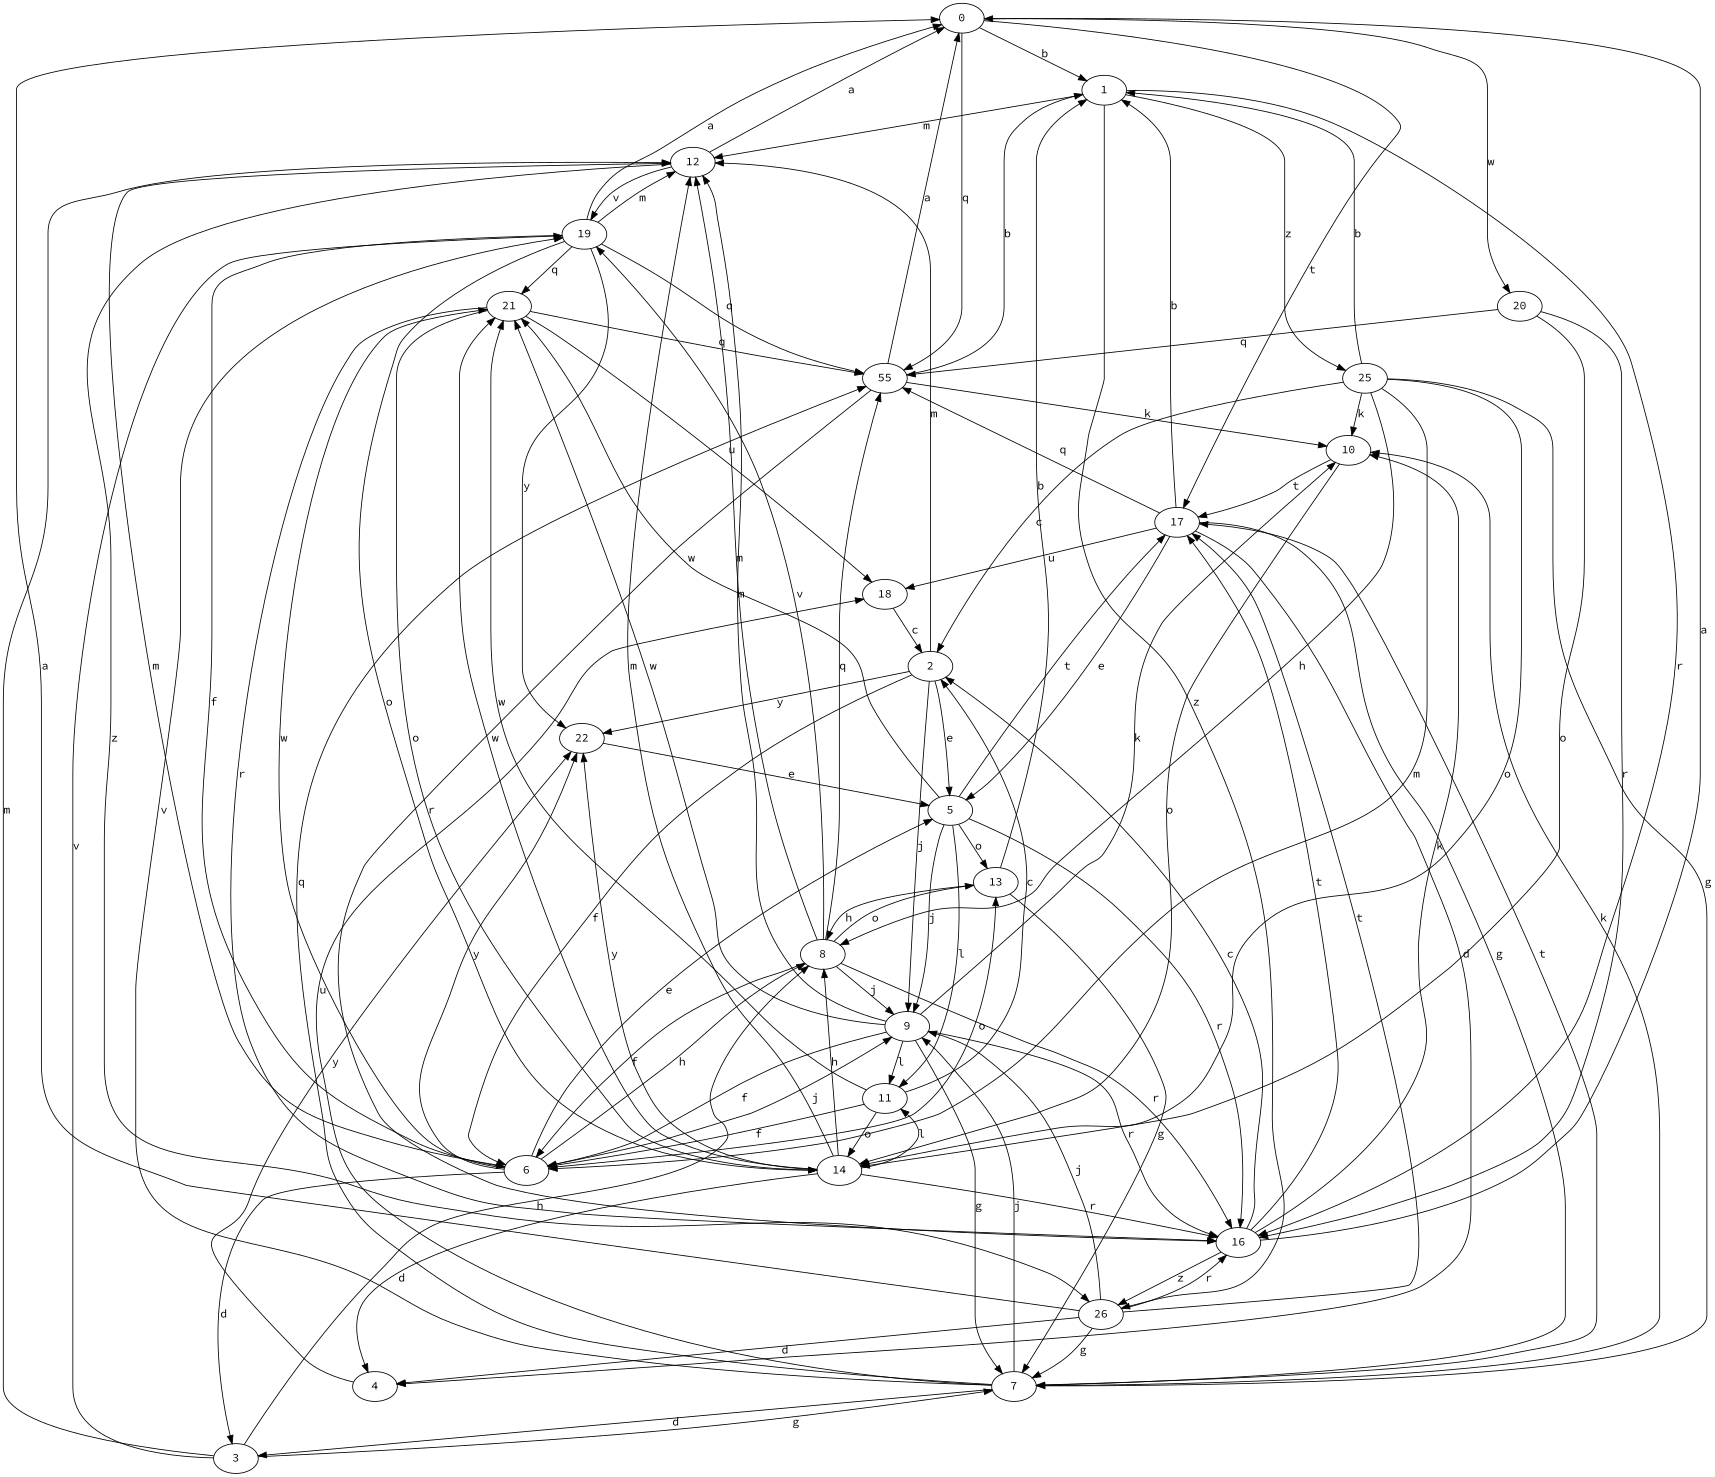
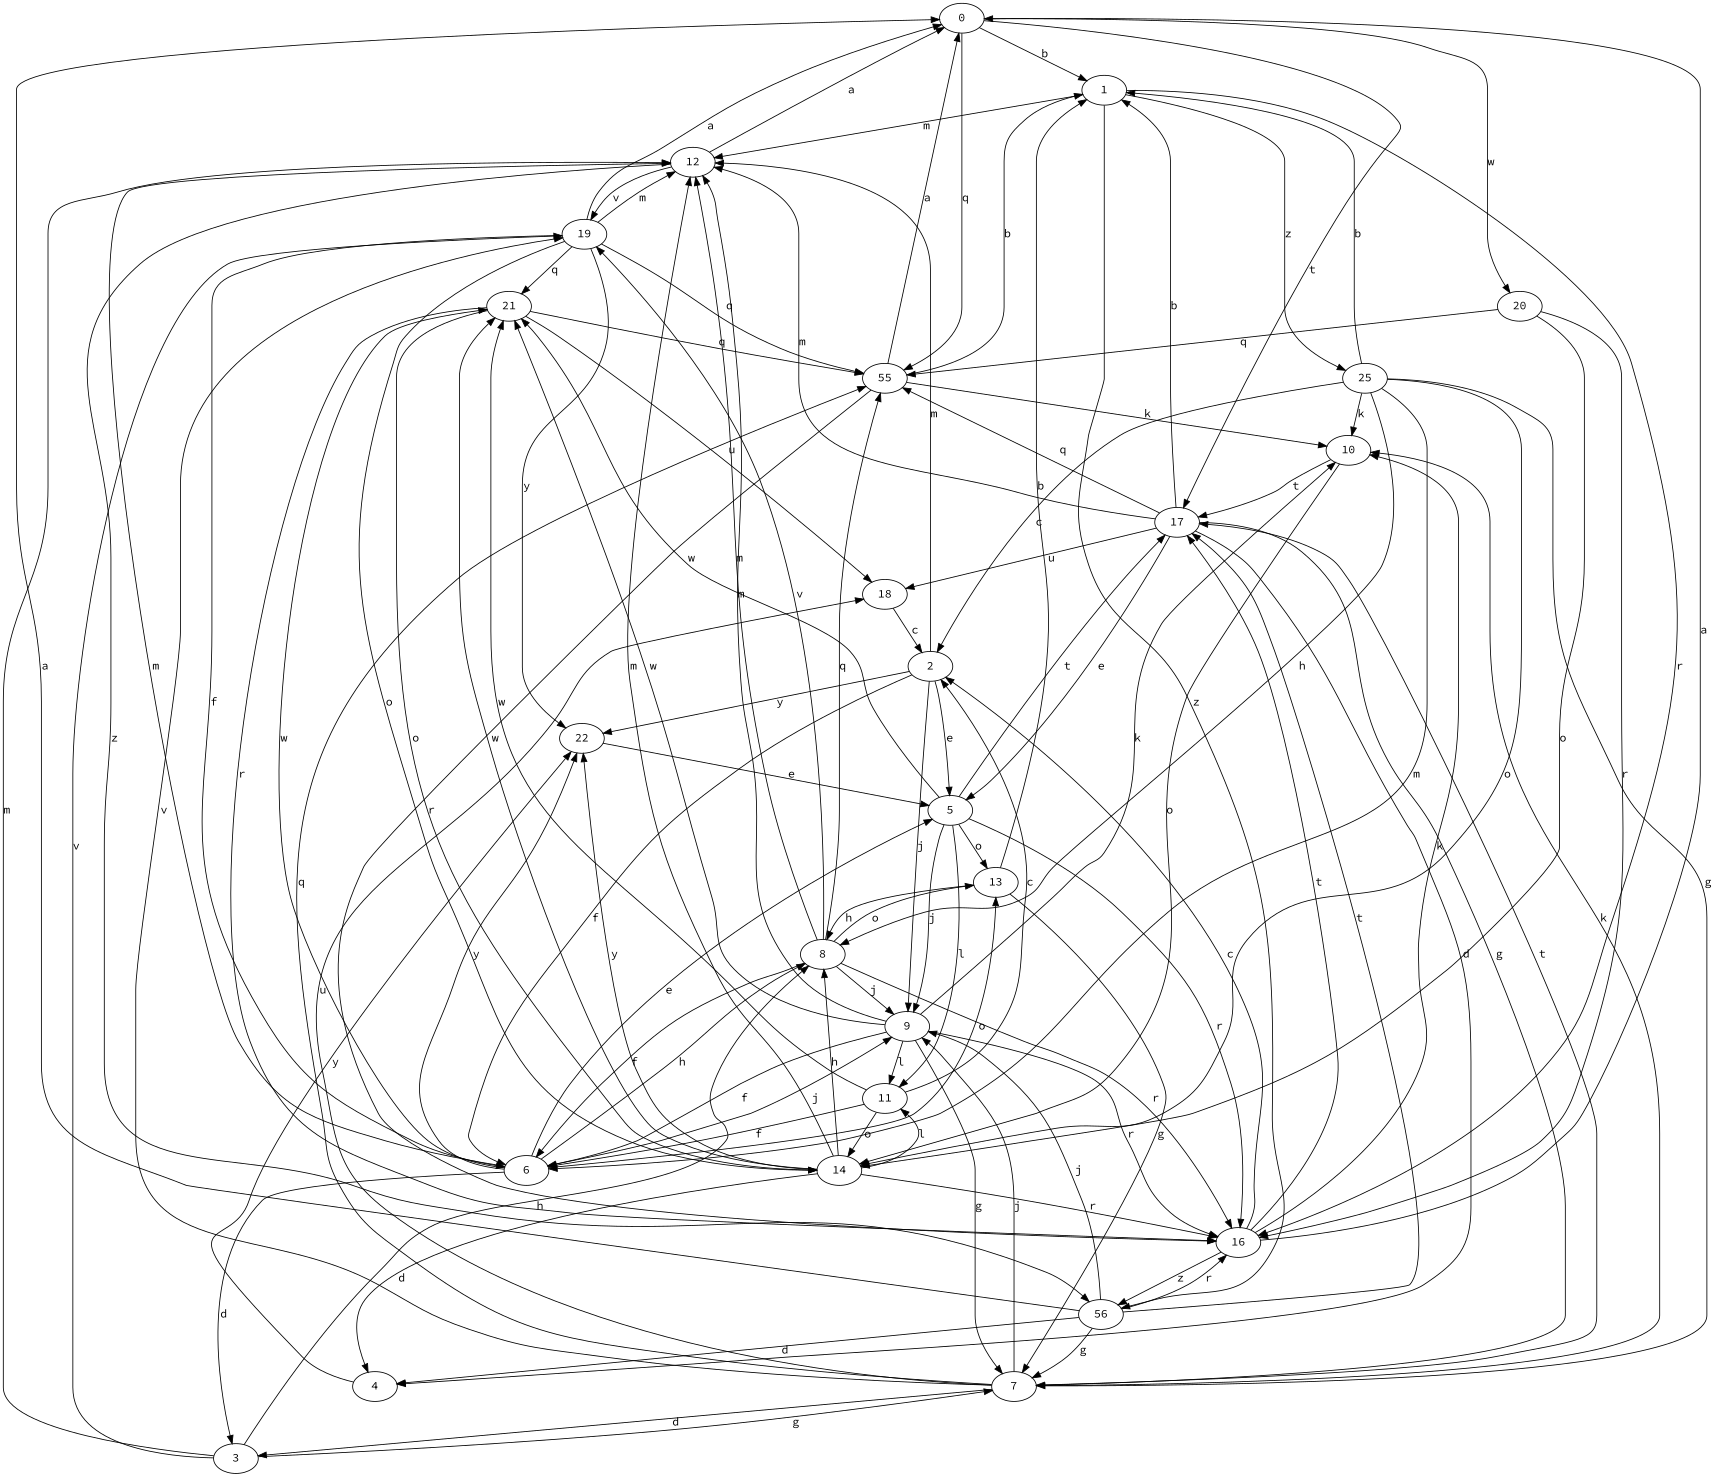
none -> (835, 443)
(1101, 1315) -> (1101, 1315)
